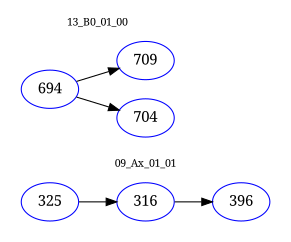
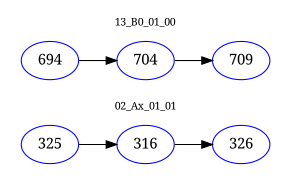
(93, 76) -> (188, 61)
(146, 164) -> (146, 107)
(241, 202) -> (241, 144)
